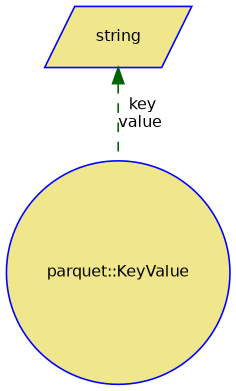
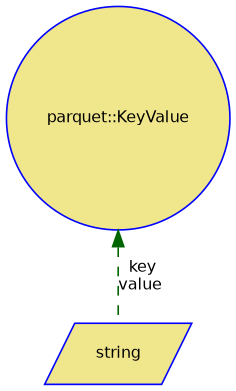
(118, 122) -> (118, 285)
